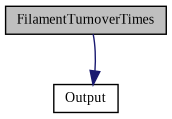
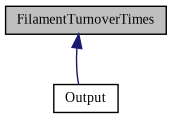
(95, 52) -> (77, 67)
